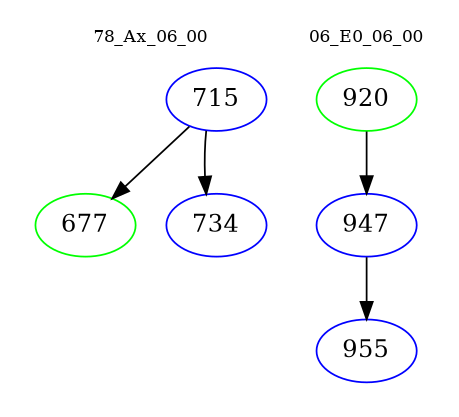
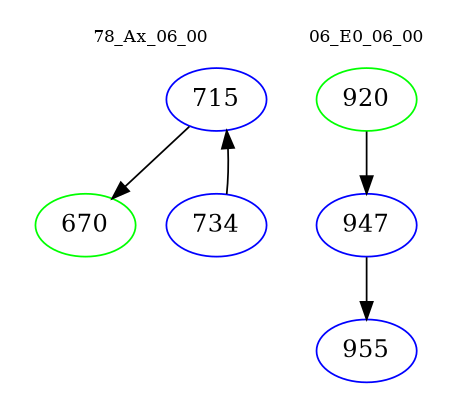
(205, 154) -> (228, 171)
(86, 225) -> (86, 225)
